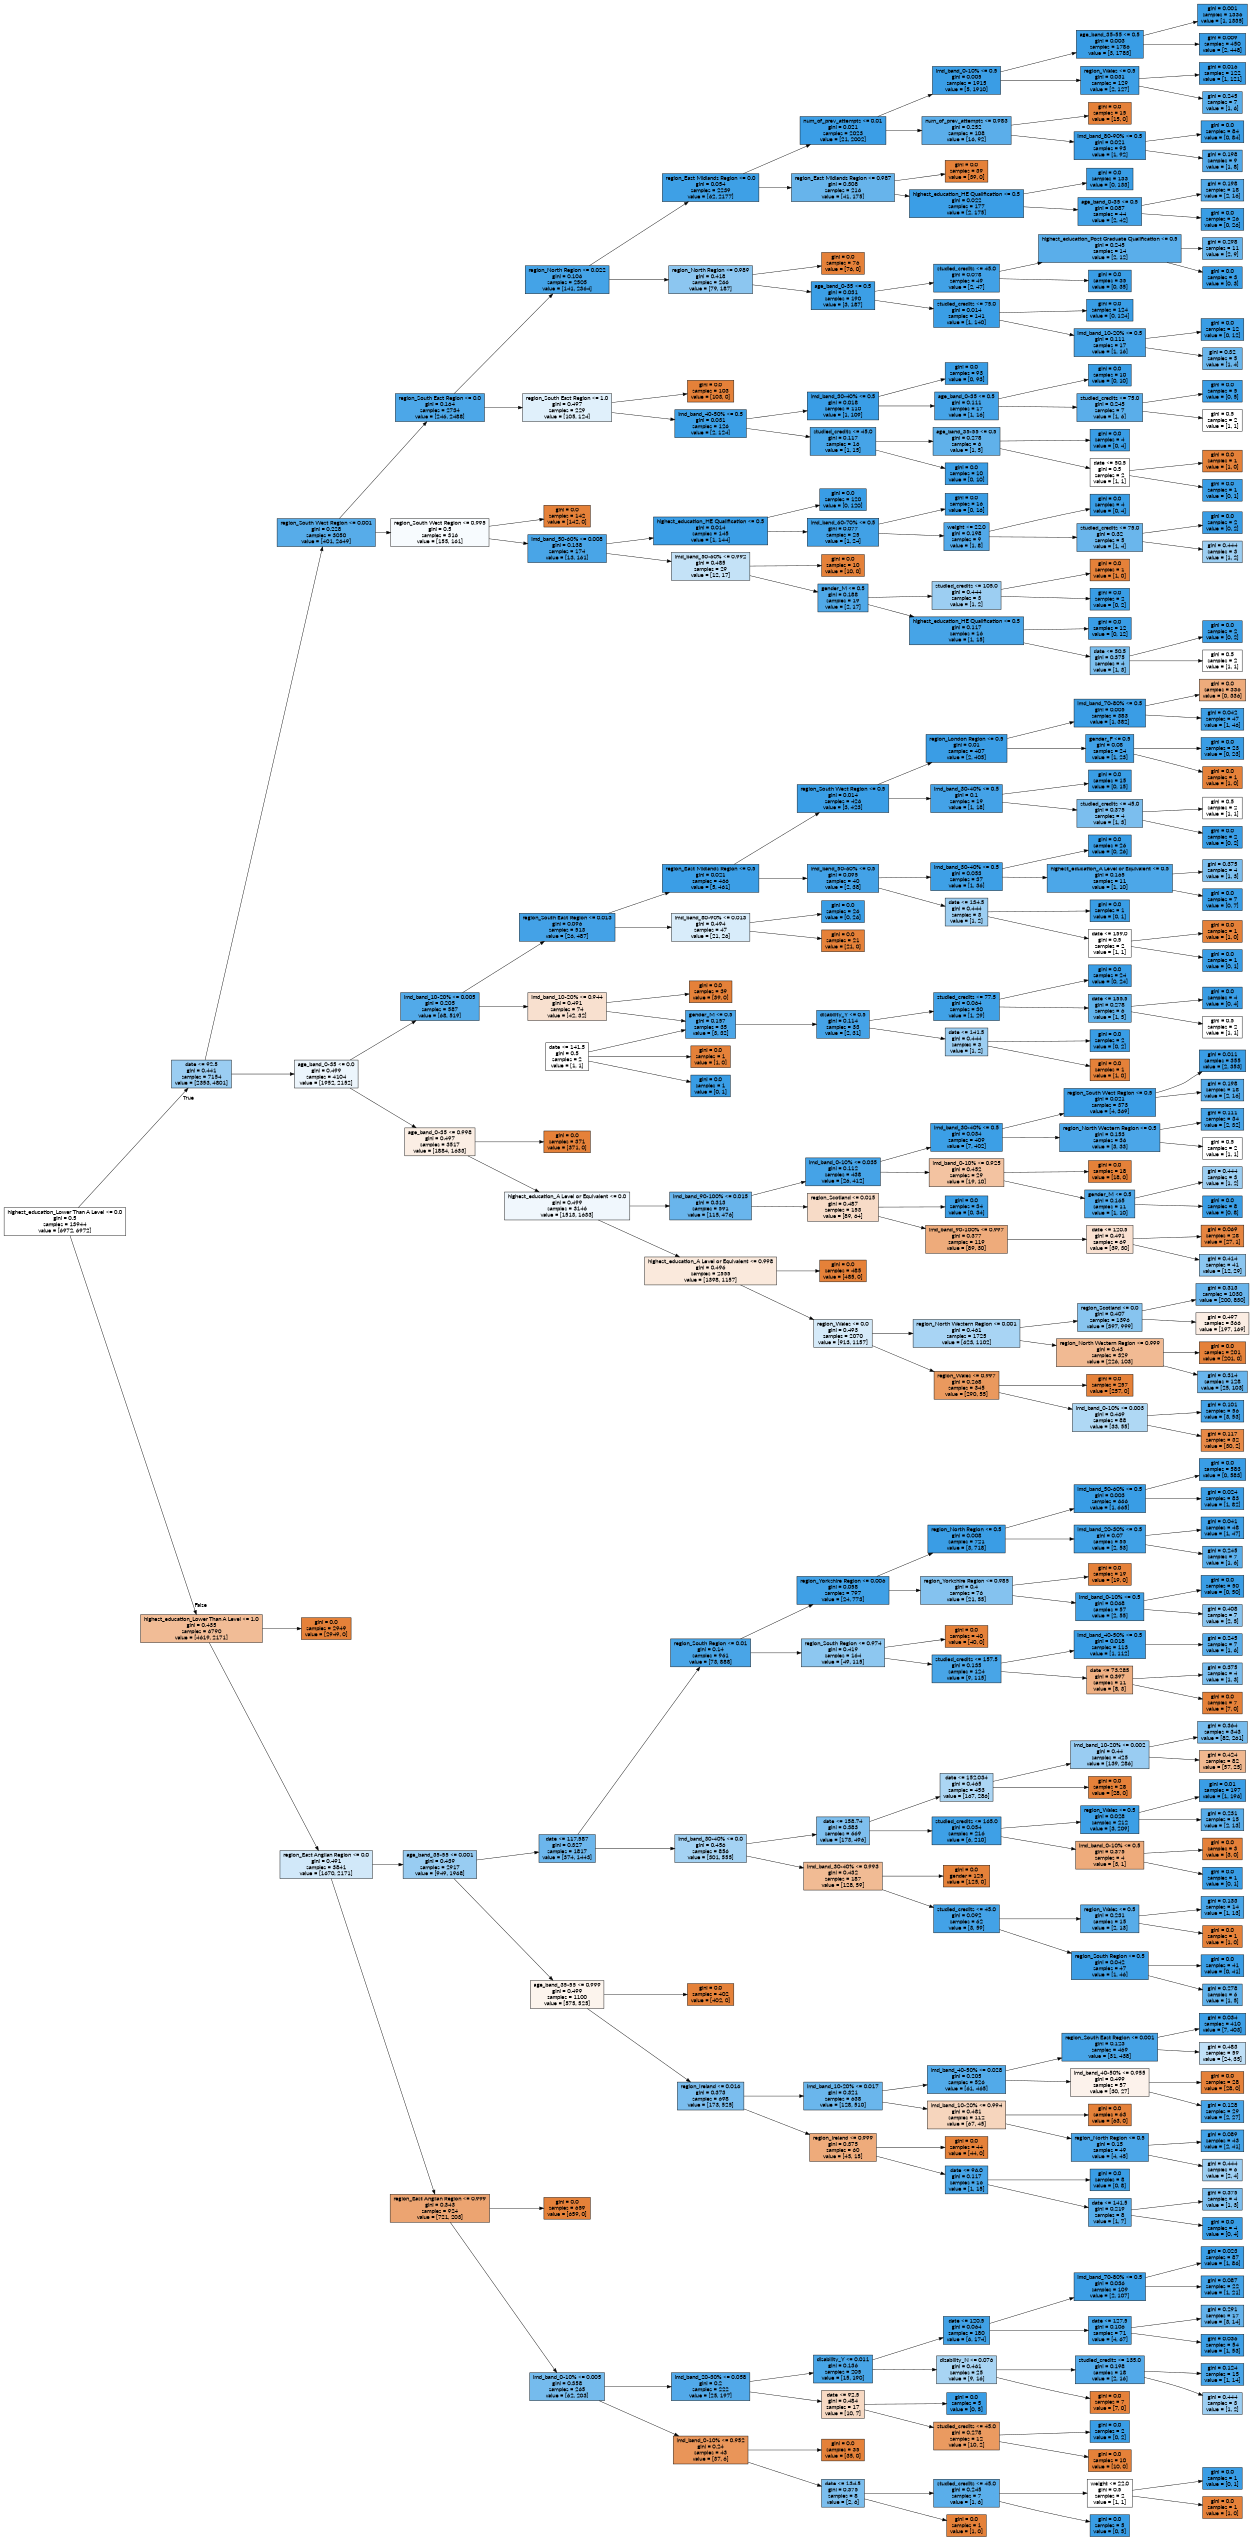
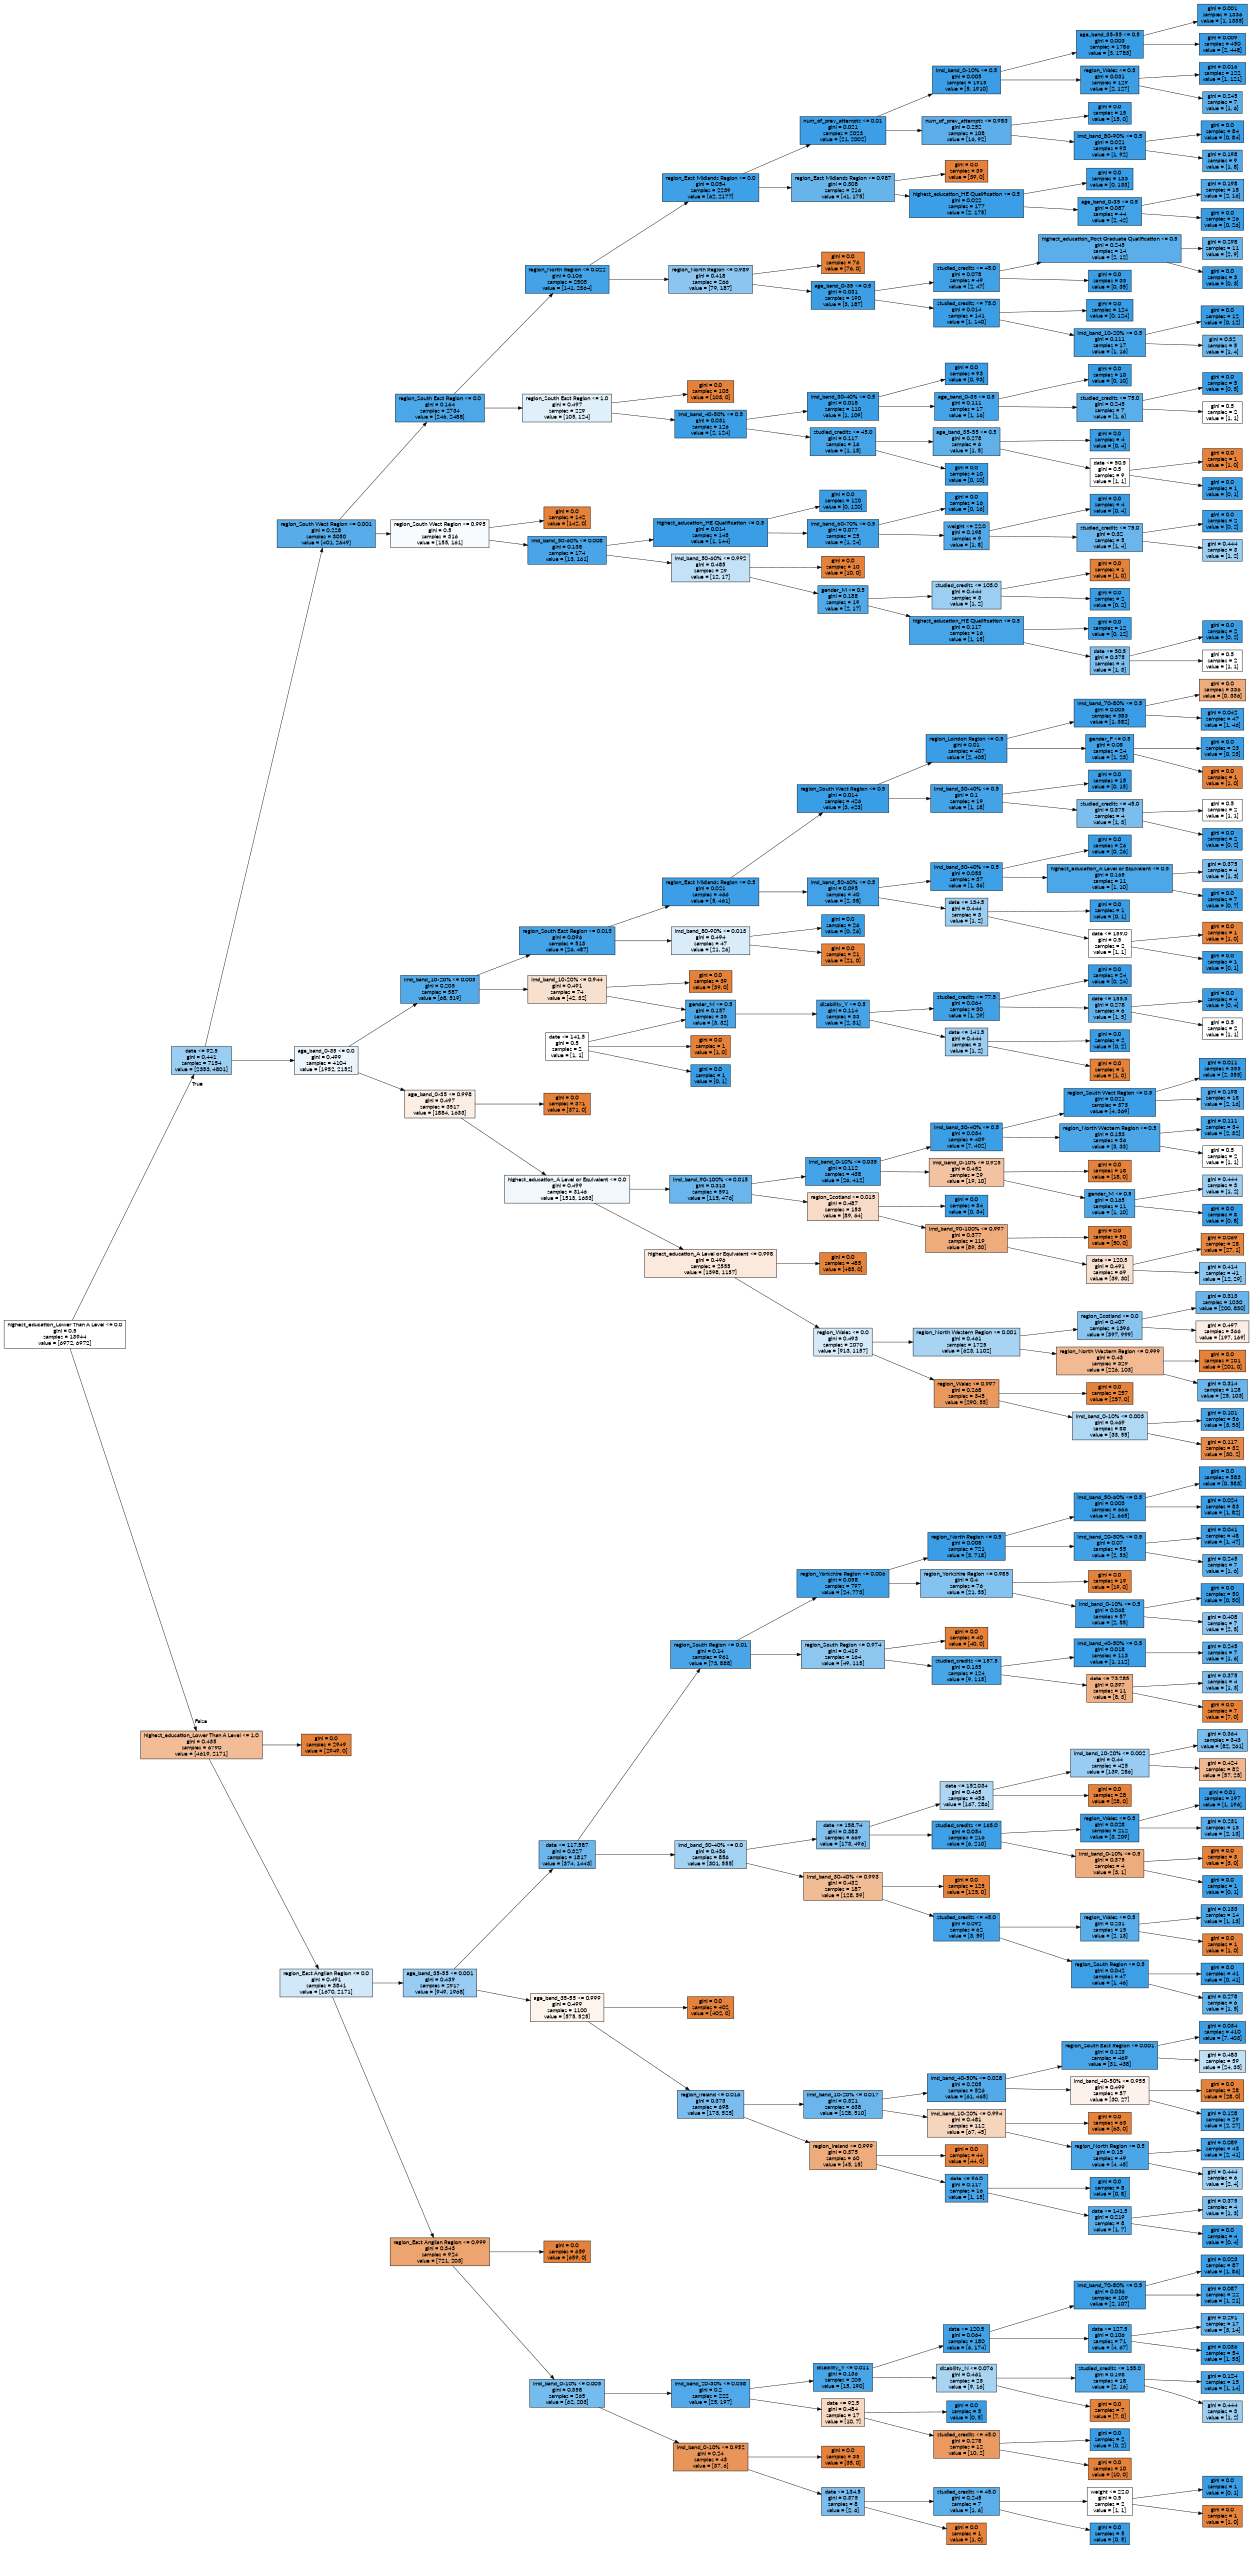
(1110, 113) -> (1110, 113)
(1110, 473) -> (1110, 473)
none -> (1110, 1237)
(967, 1876) -> (967, 1886)
